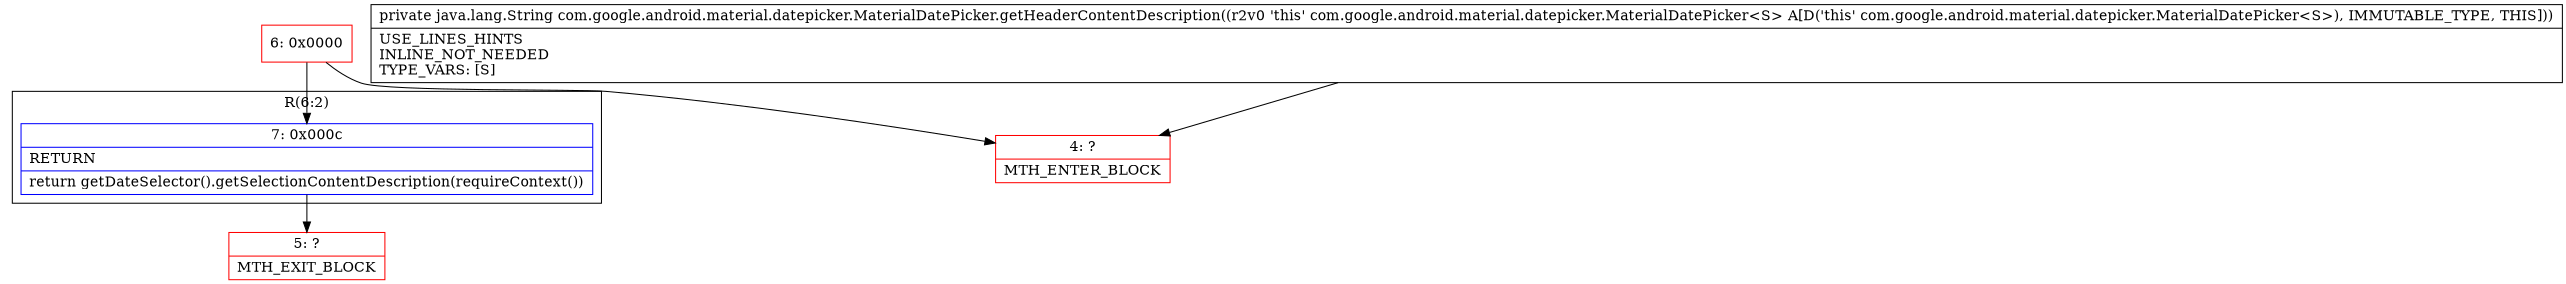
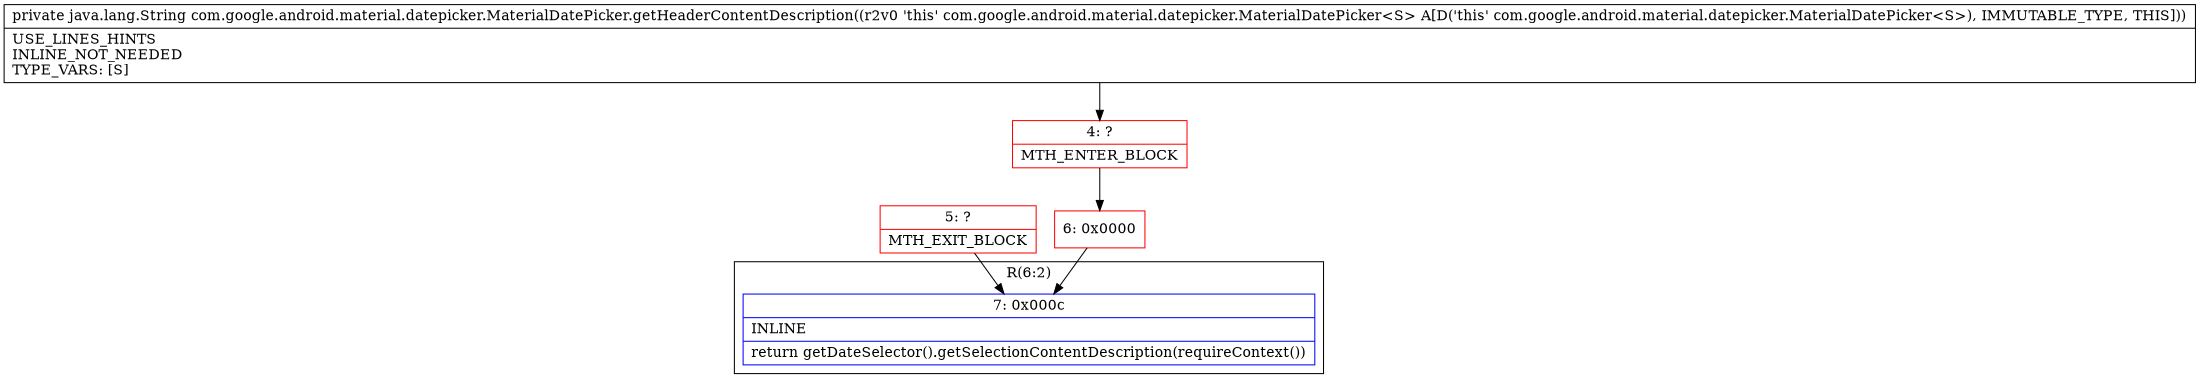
(654, 96) -> (1100, 184)
(63, 159) -> (780, 329)
(307, 210) -> (986, 269)
